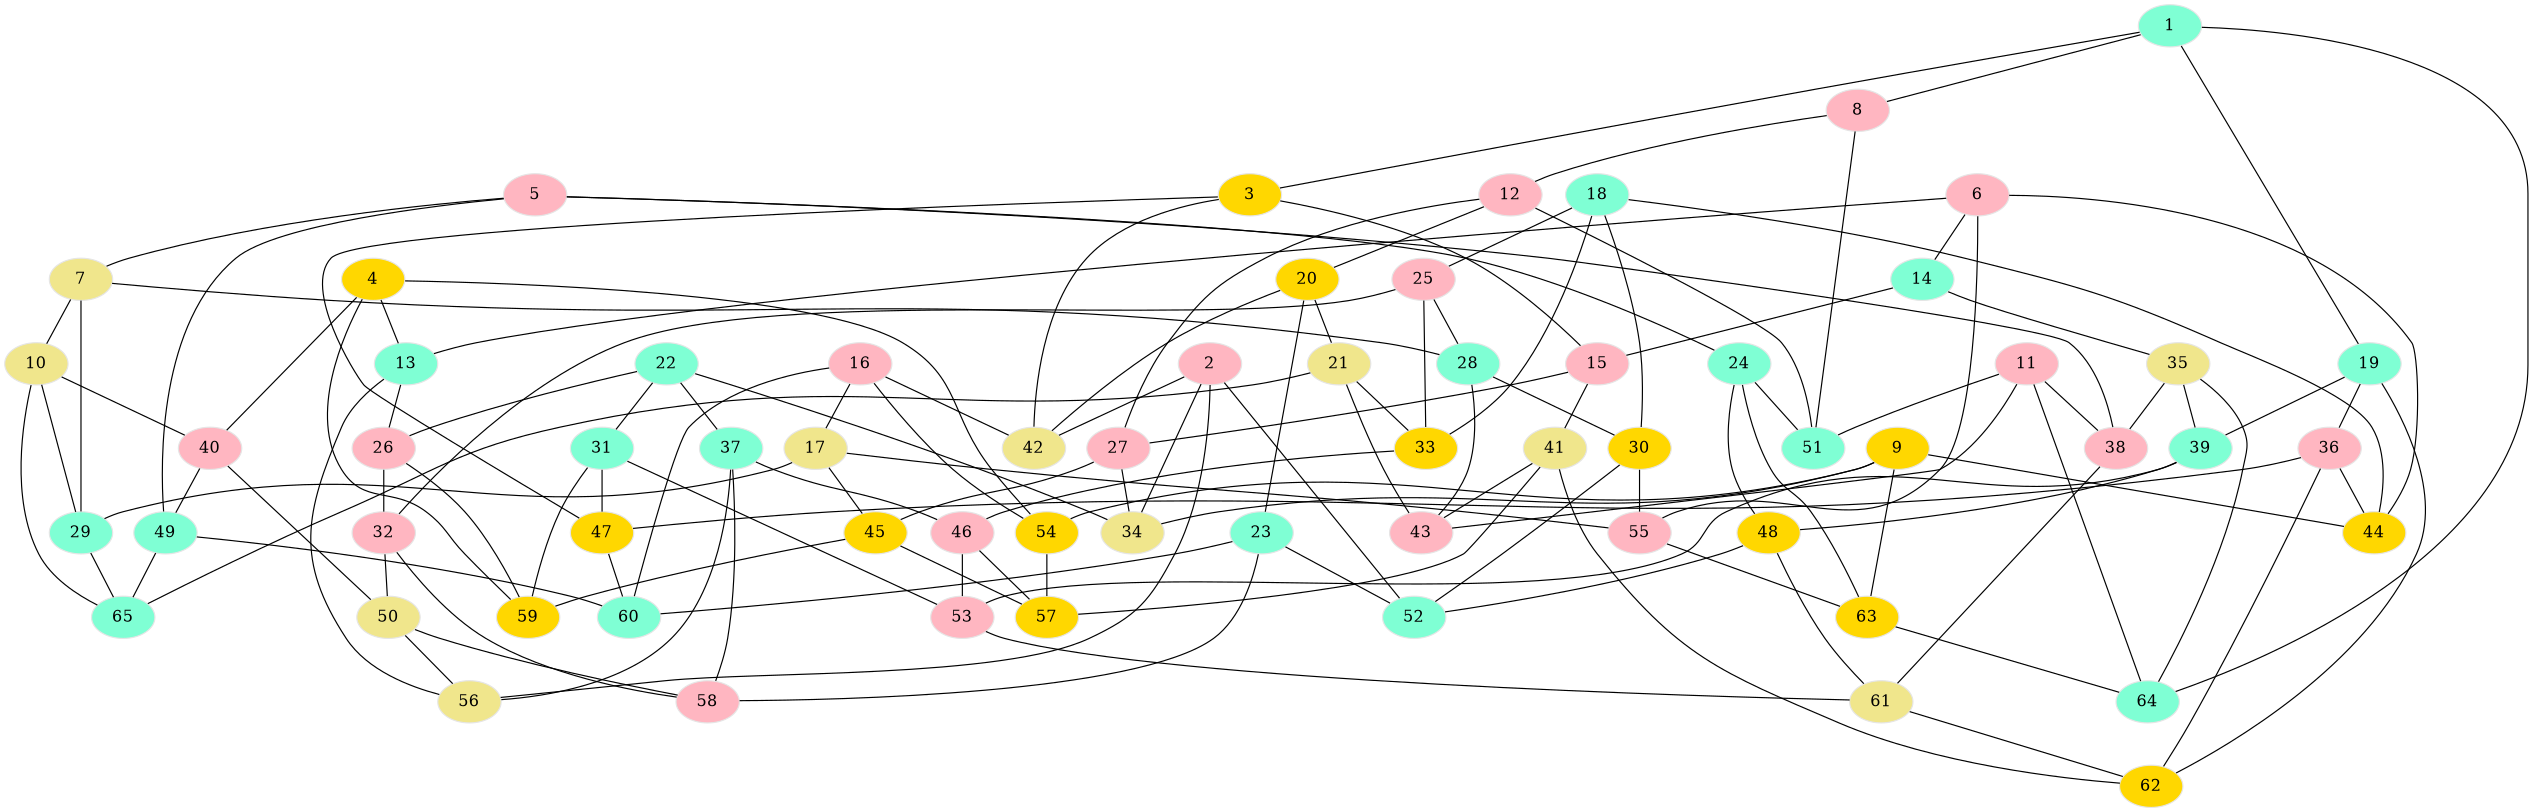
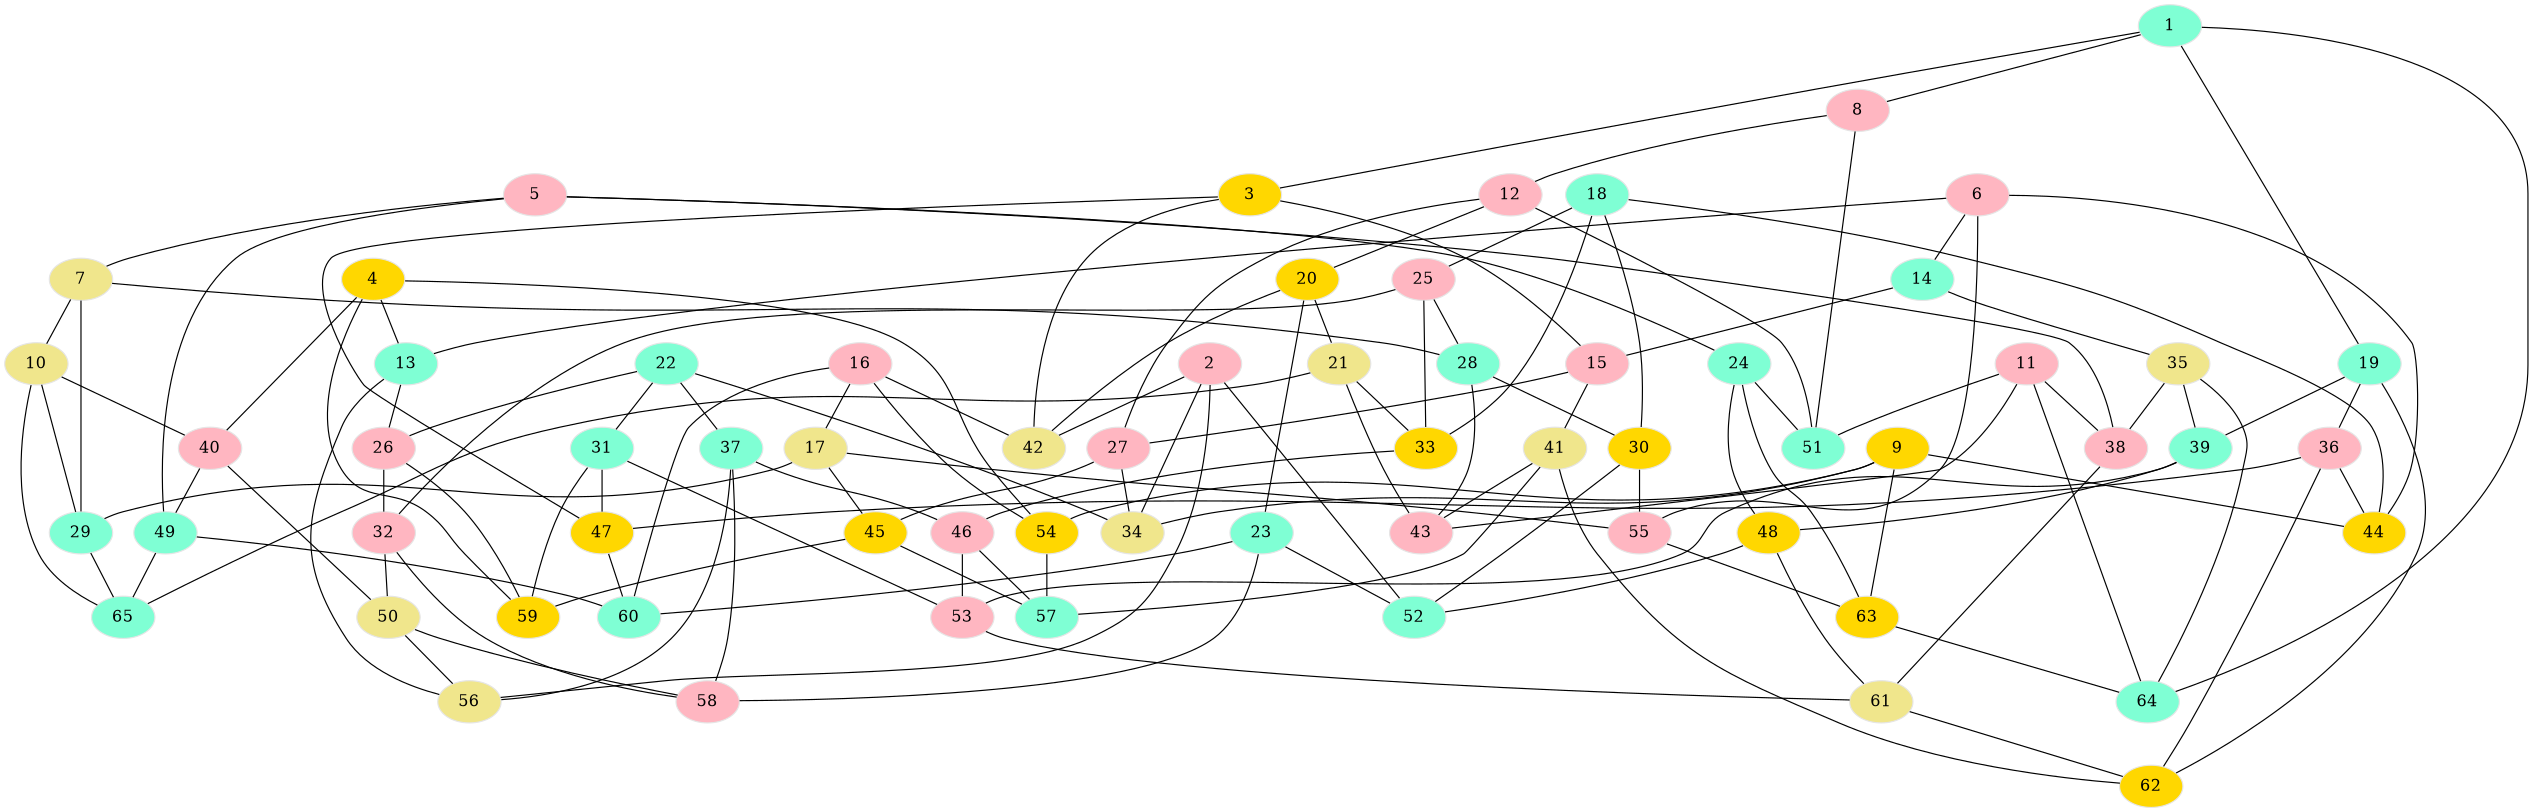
(1047, 617) -> (1047, 617)
